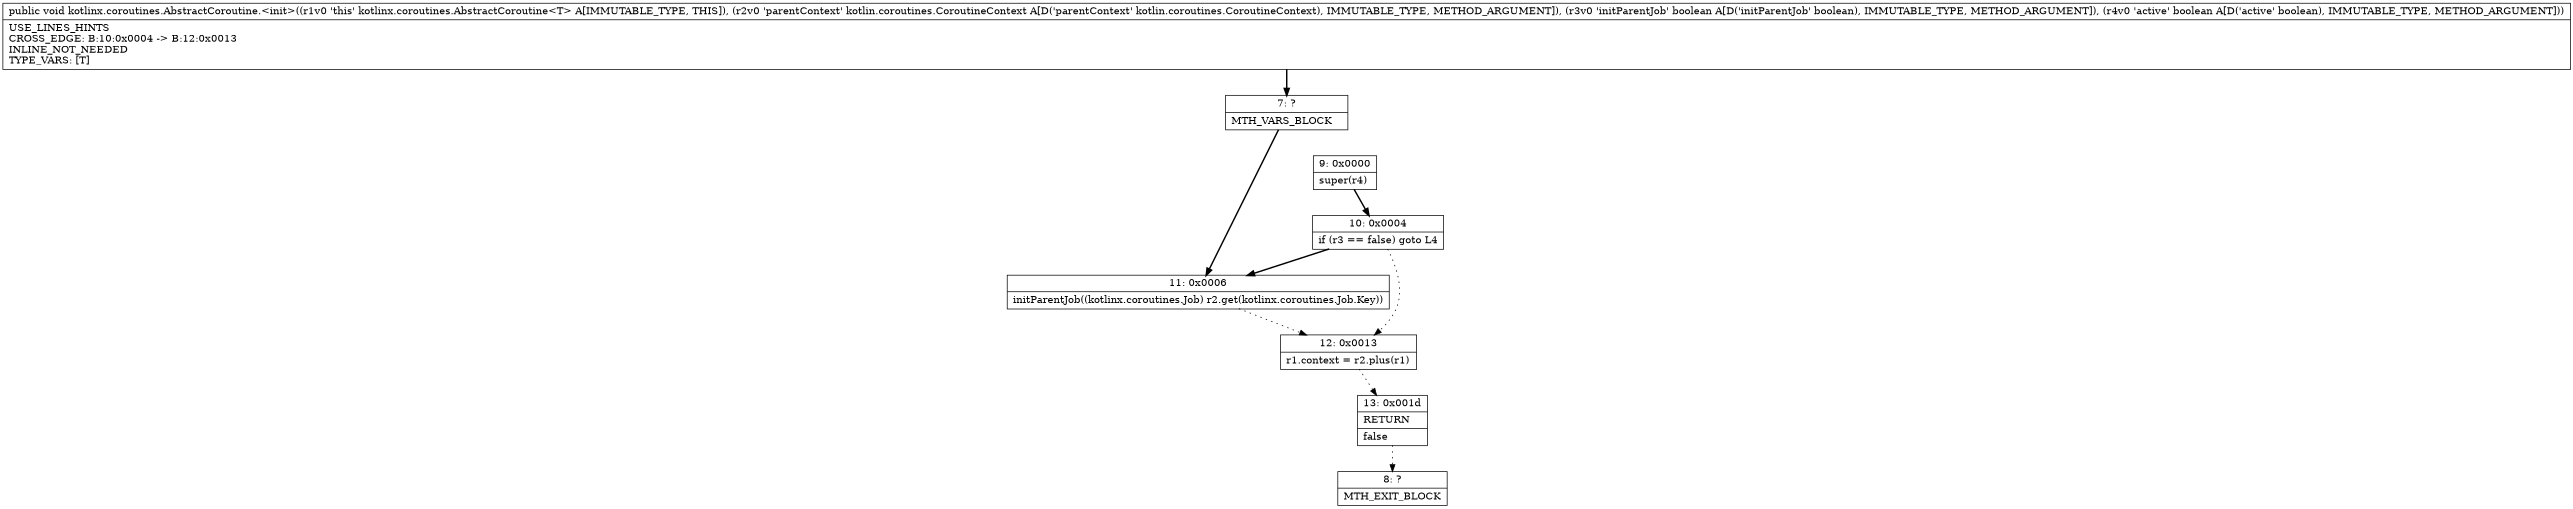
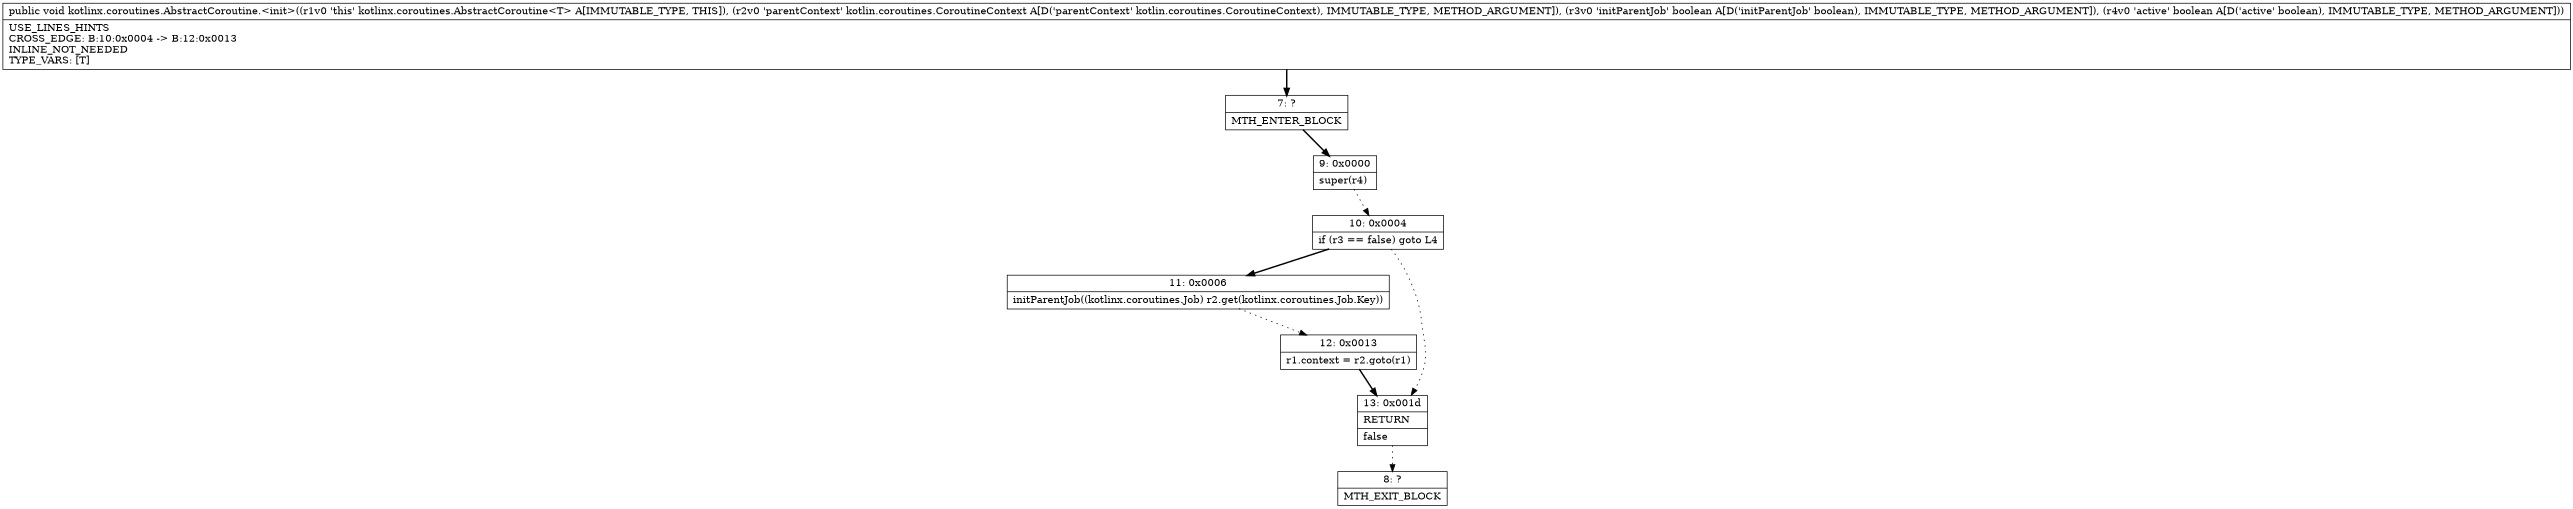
(1282, 121) -> (1287, 121)
(1244, 199) -> (1314, 140)
(1360, 199) -> (1360, 199)
(1400, 292) -> (1421, 317)
(1348, 360) -> (1349, 360)
(1366, 379) -> (1366, 379)
